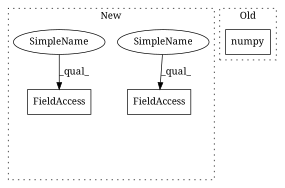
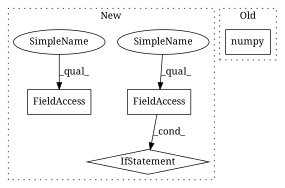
none -> (148, 162)
